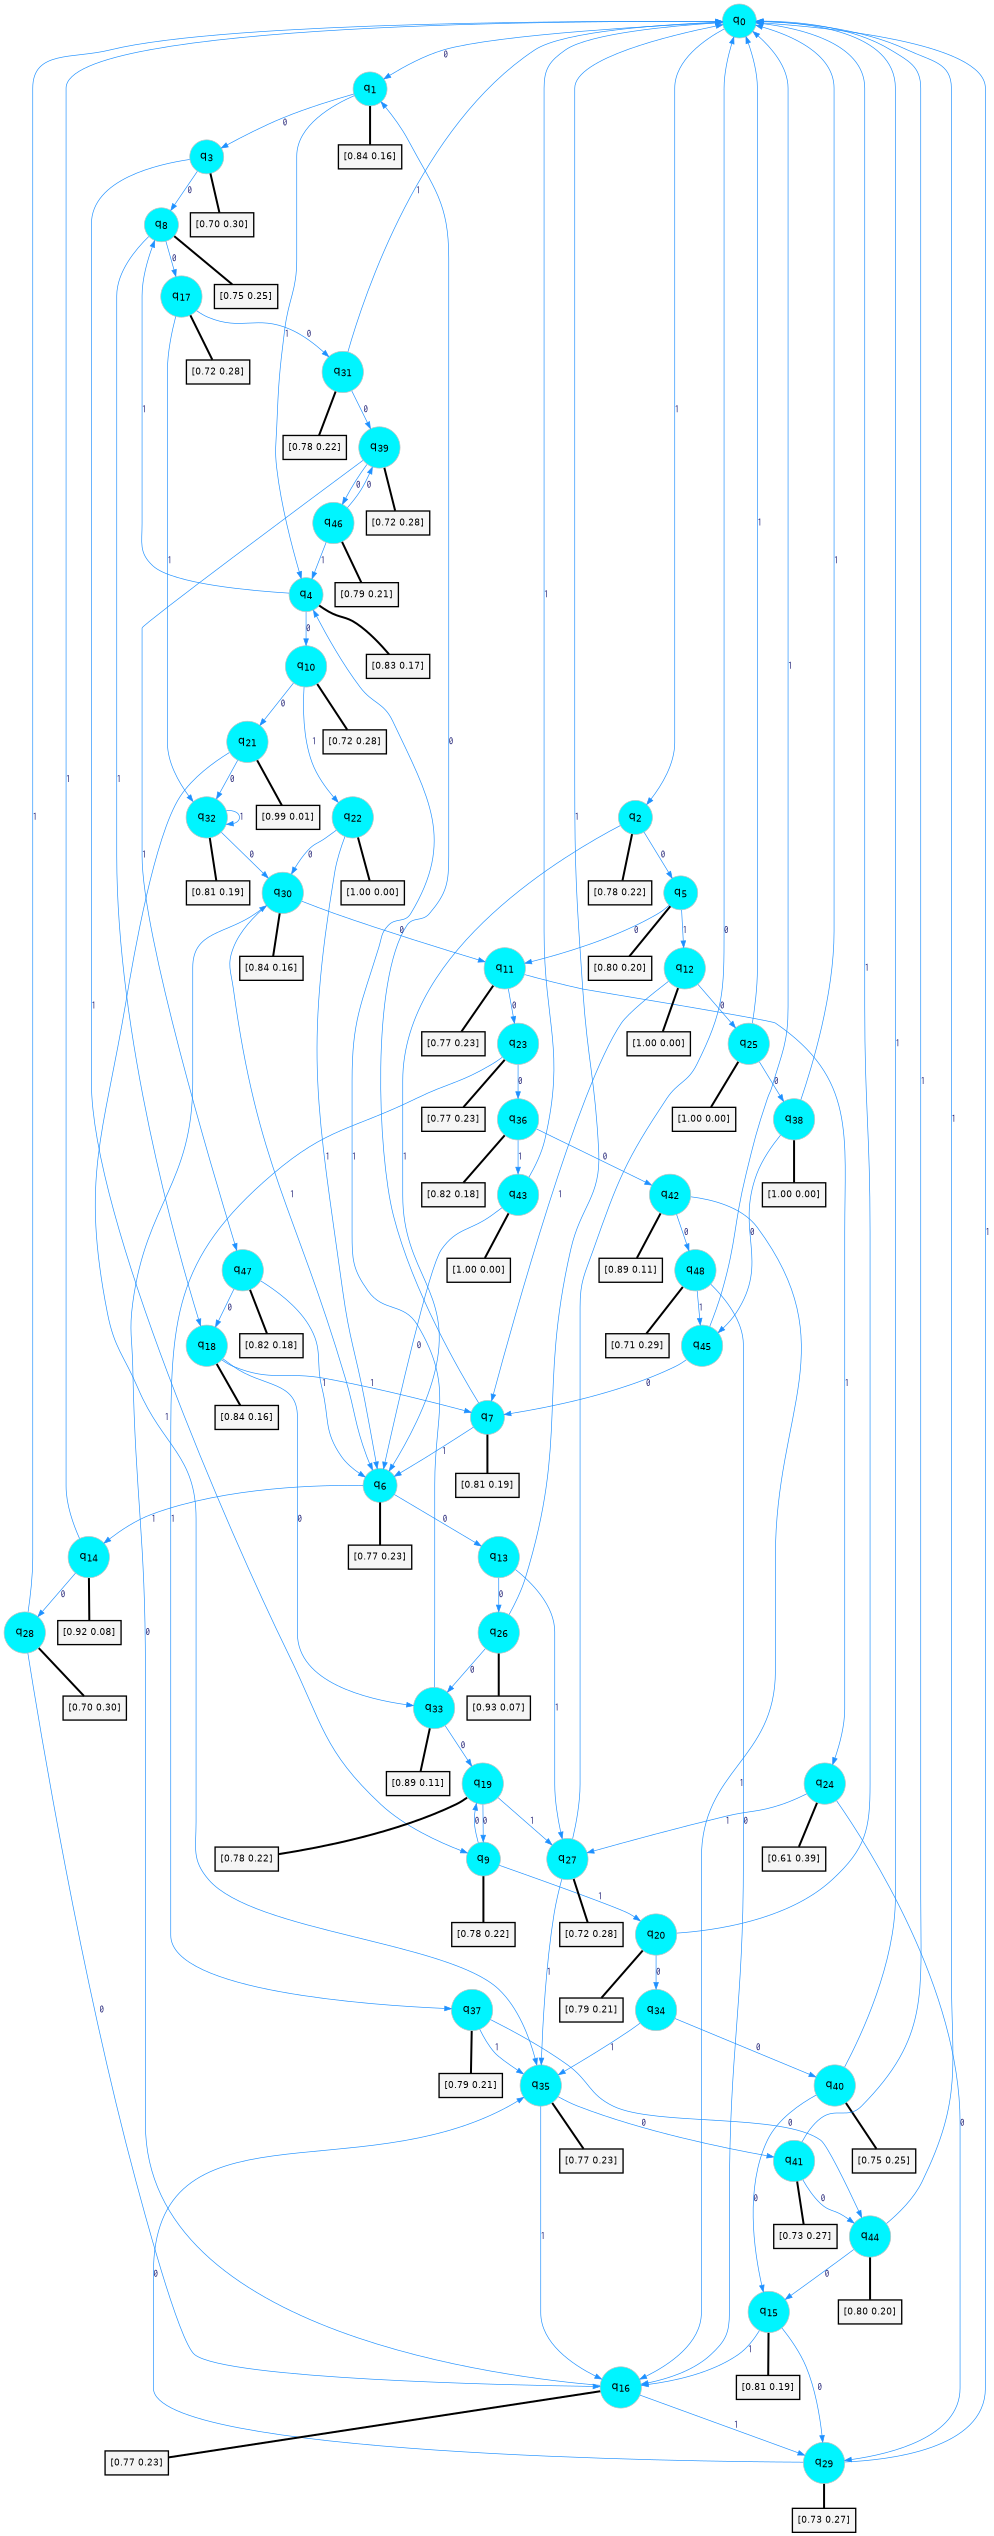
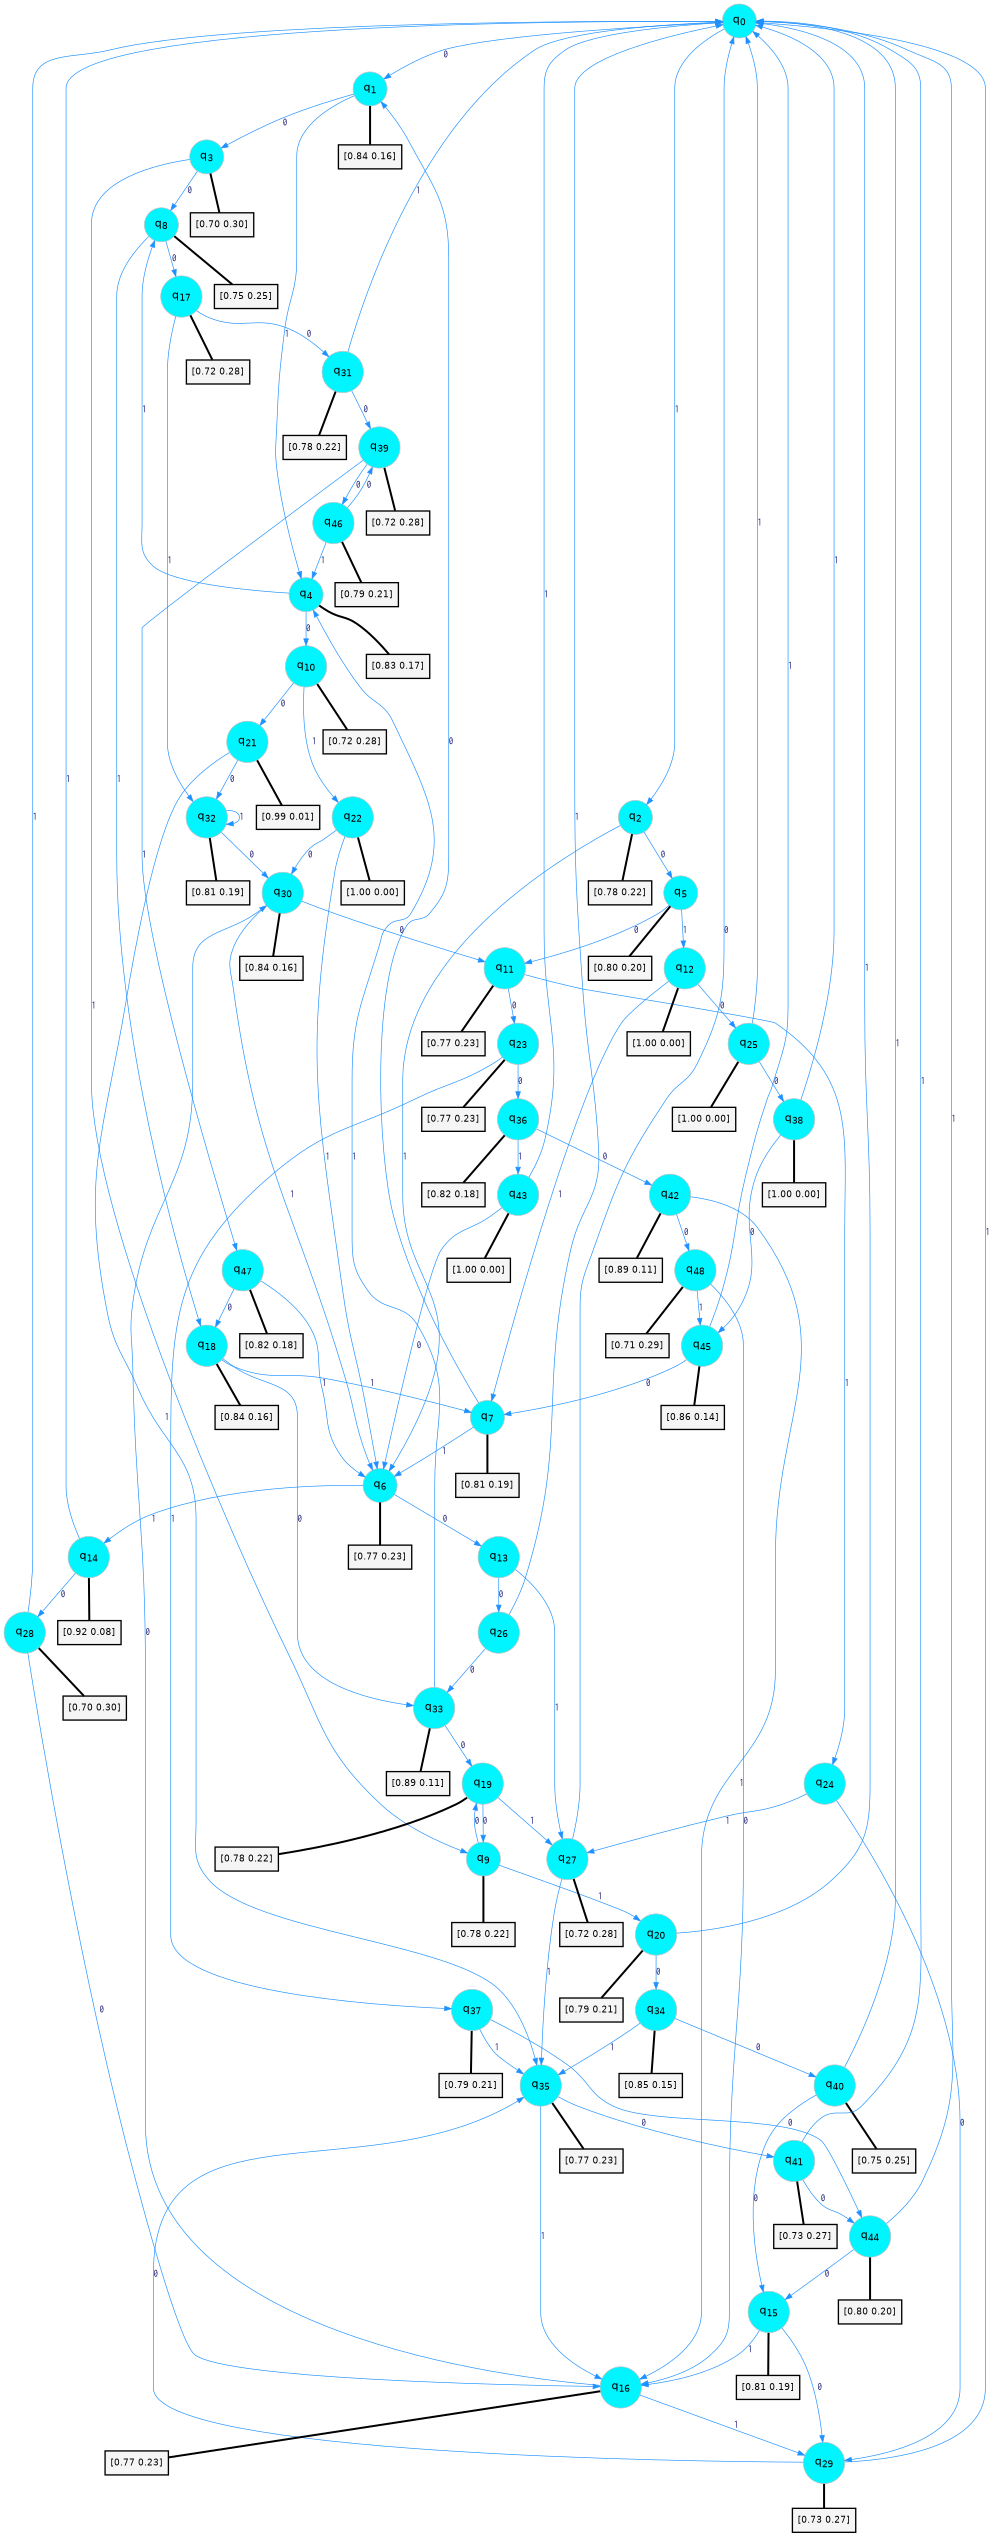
none -> (693, 1417)
(499, 1708) -> none
(794, 1859) -> none
none -> (651, 2086)
